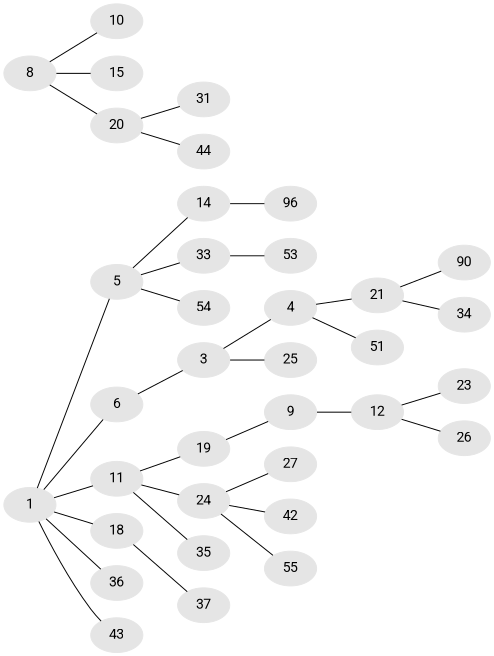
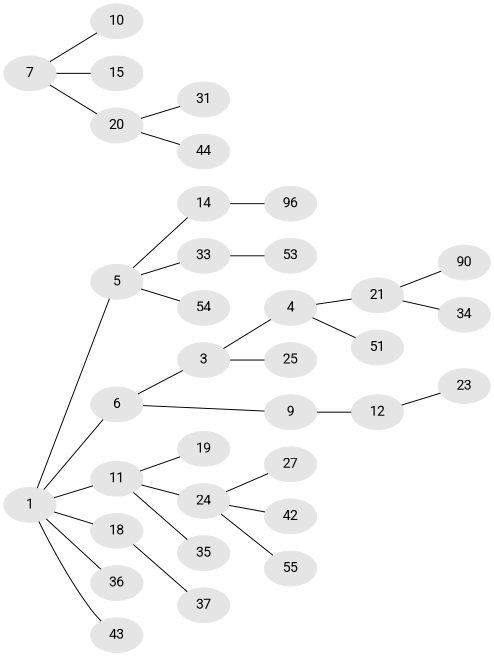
(30, 73) -> (30, 73)
(247, 431) -> (204, 408)
(464, 438) -> none
